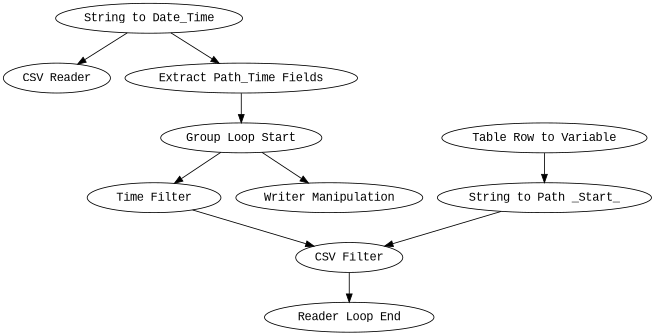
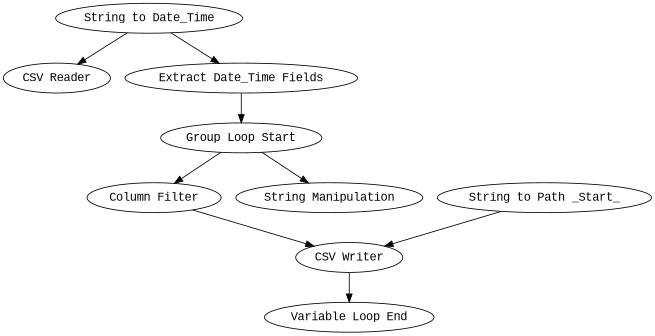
(241, 78) -> (241, 78)
(544, 138) -> none
(154, 198) -> (154, 198)
(329, 198) -> (329, 198)
(349, 257) -> (349, 257)
(349, 317) -> (349, 317)
